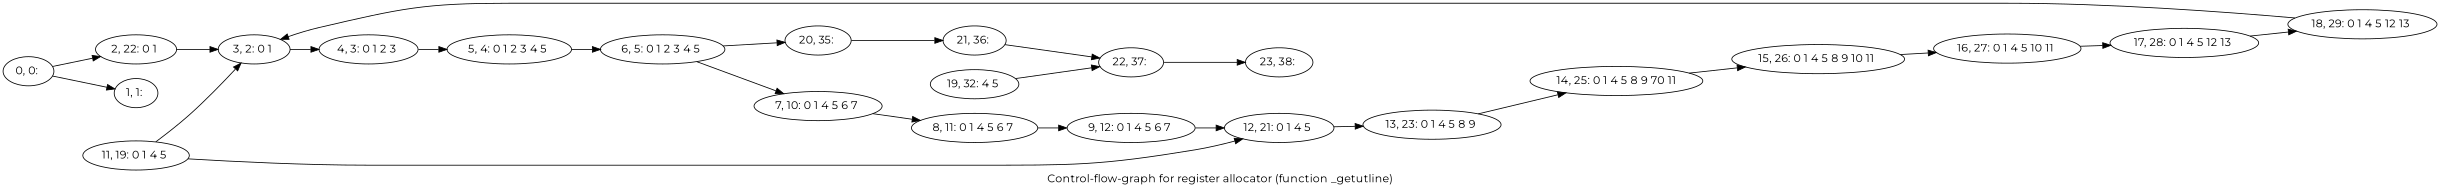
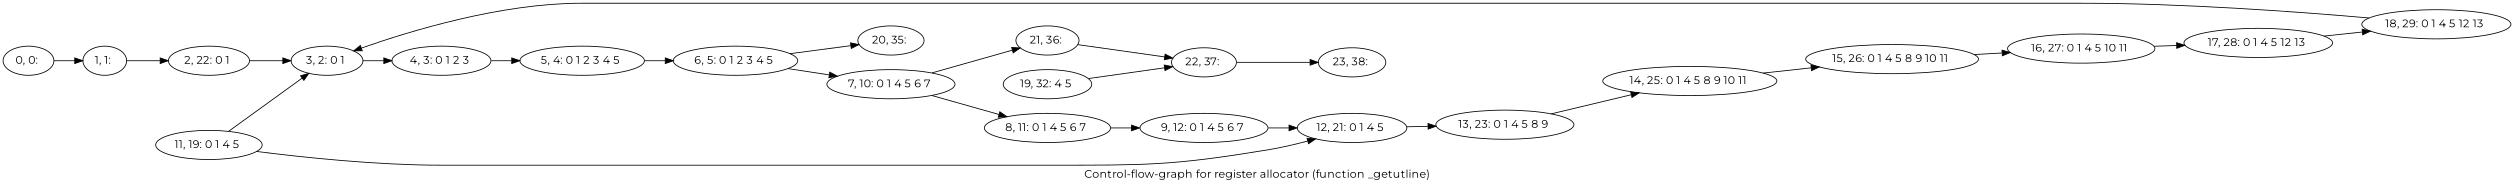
(893, 40) -> (972, 62)
(72, 62) -> (143, 61)
(1616, 81) -> (1690, 81)
